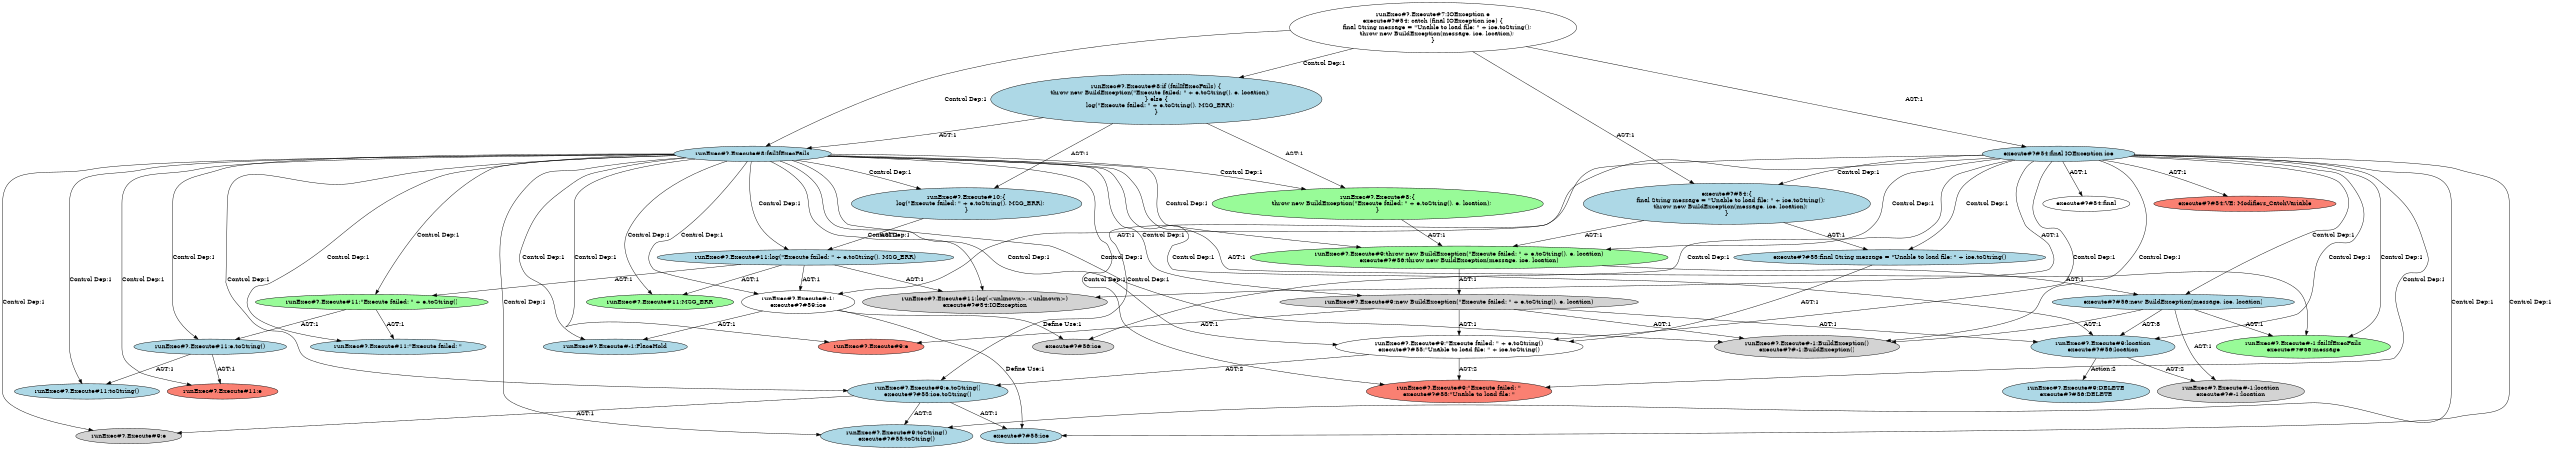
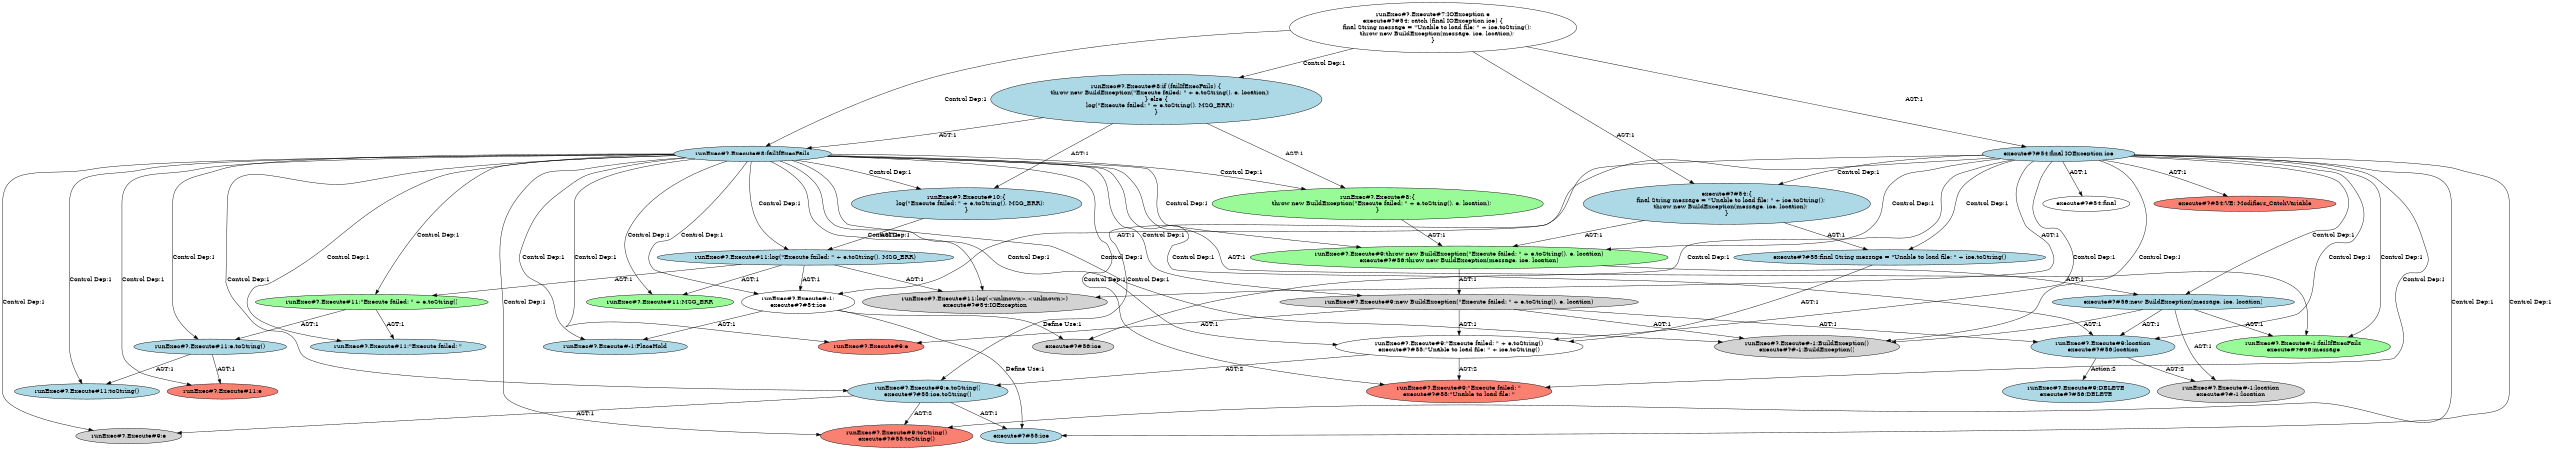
(798, 302) -> (798, 302)
(2151, 324) -> (2151, 324)
(897, 436) -> (897, 436)
